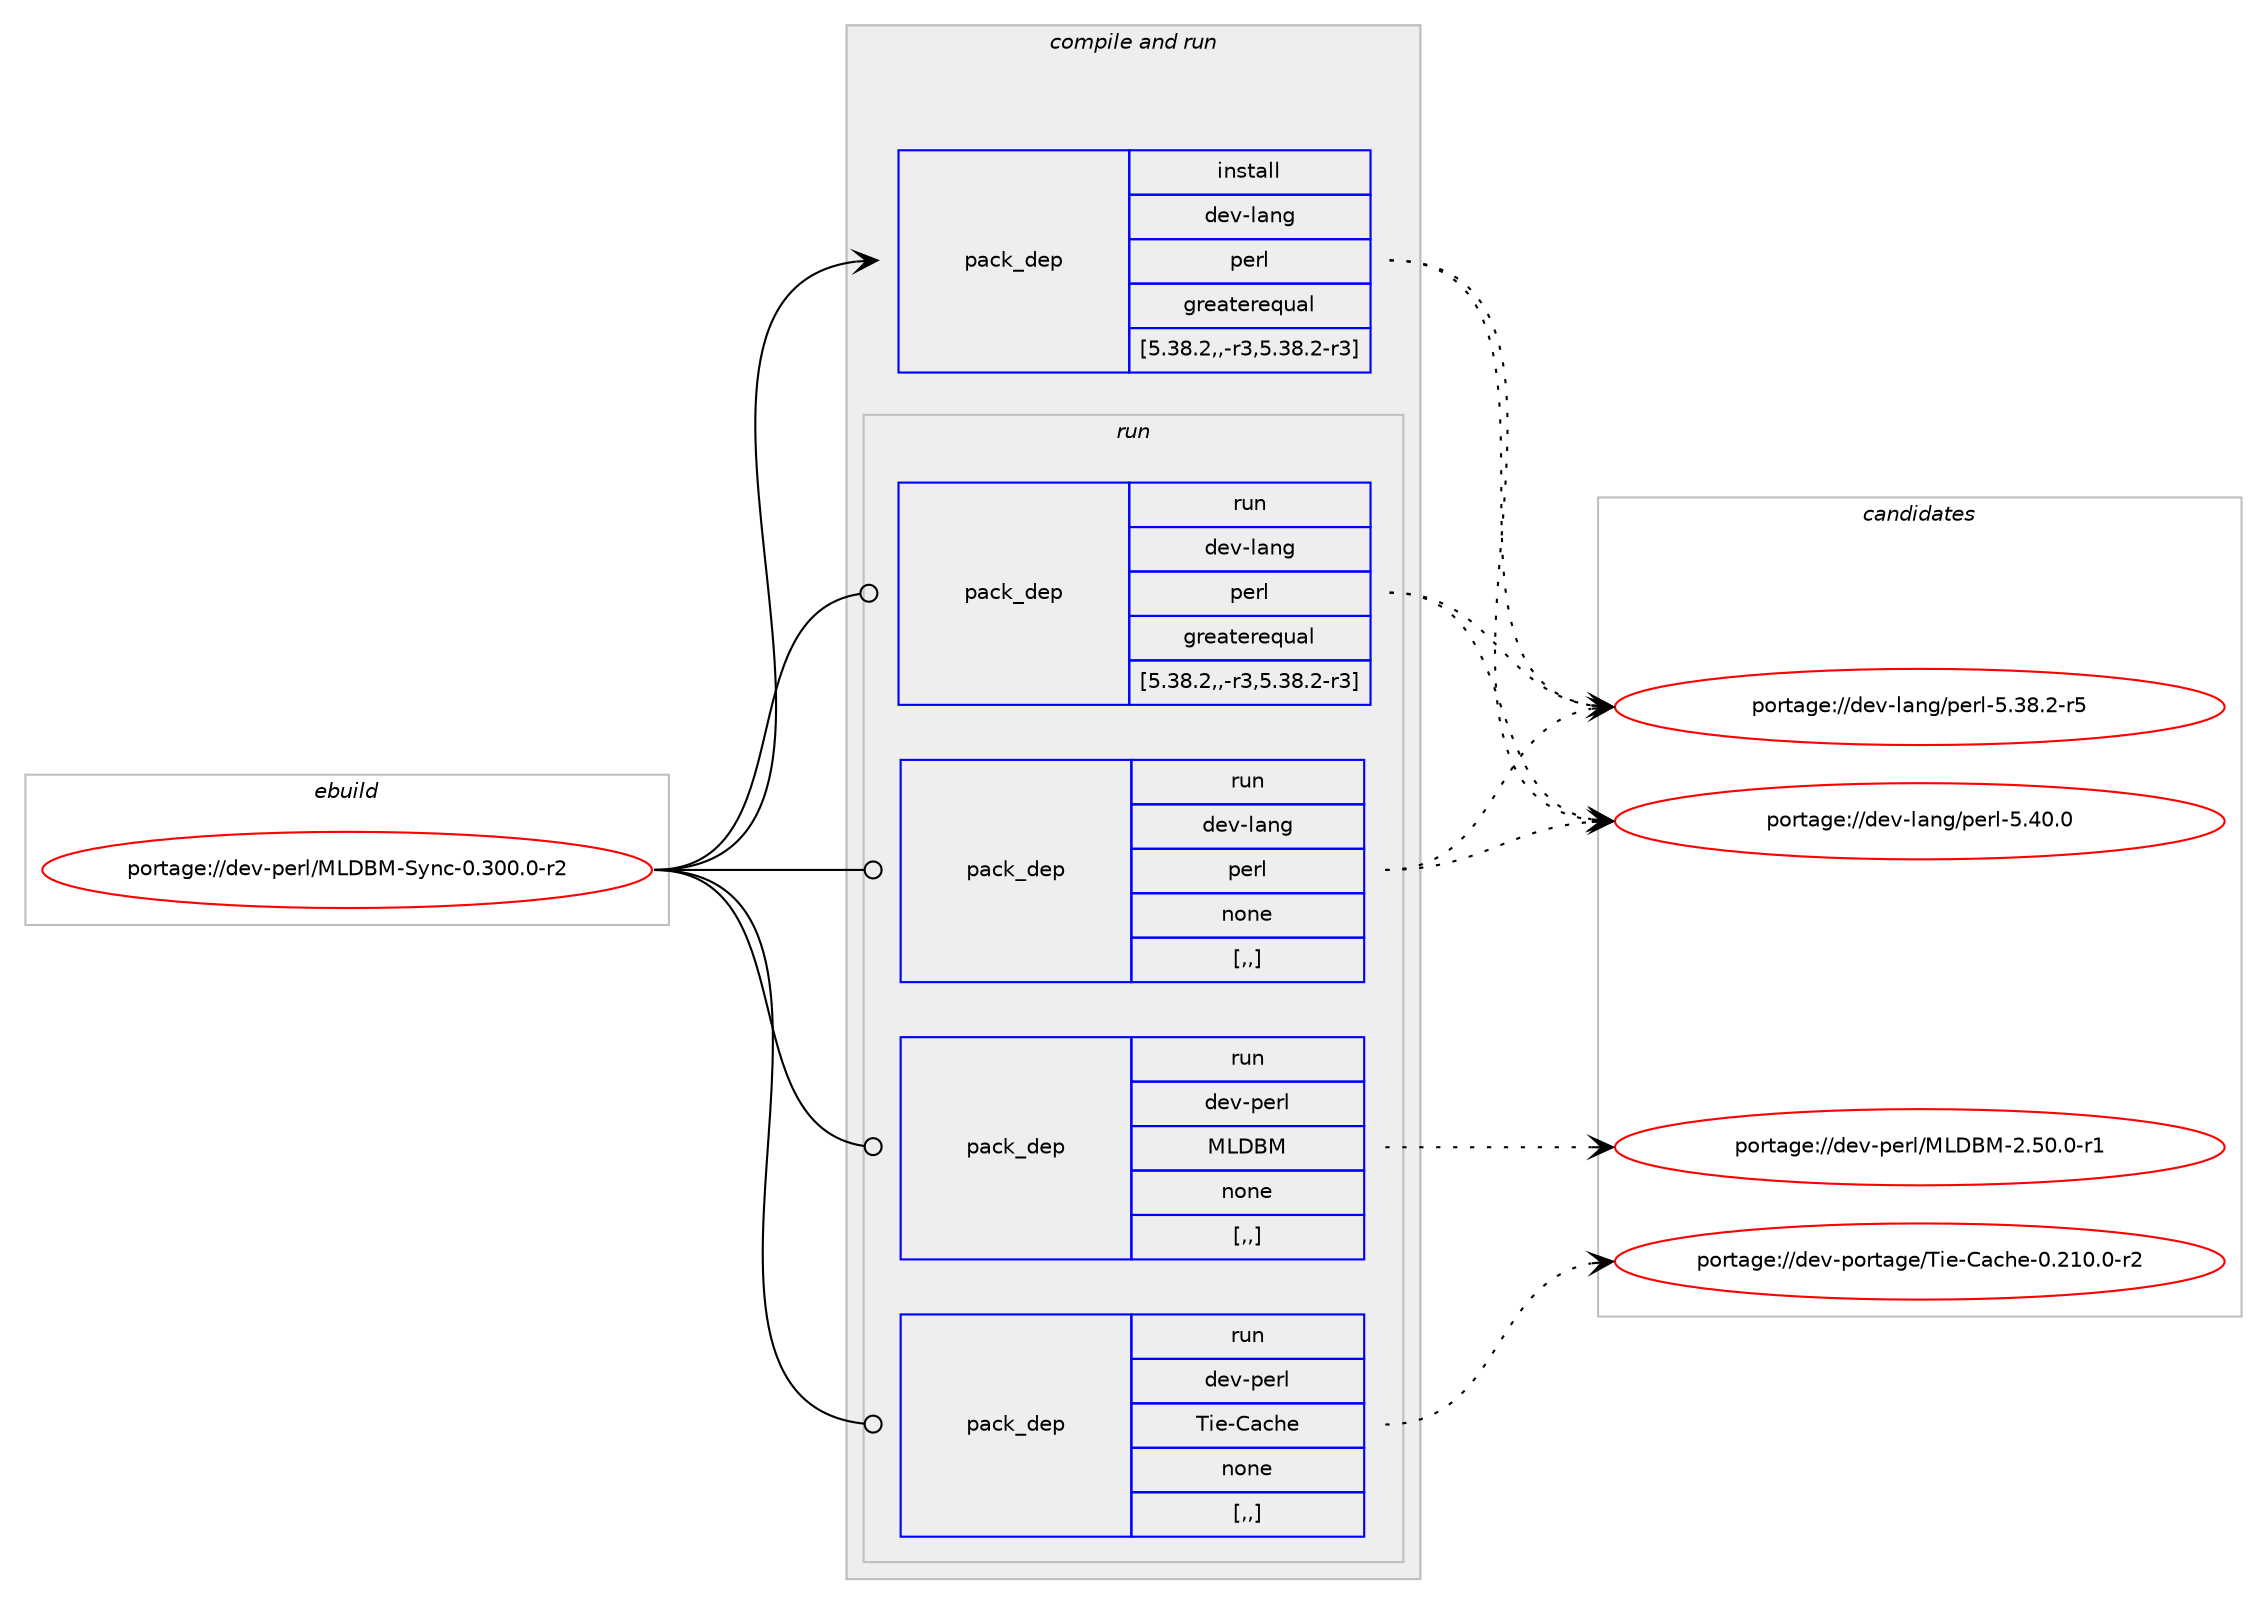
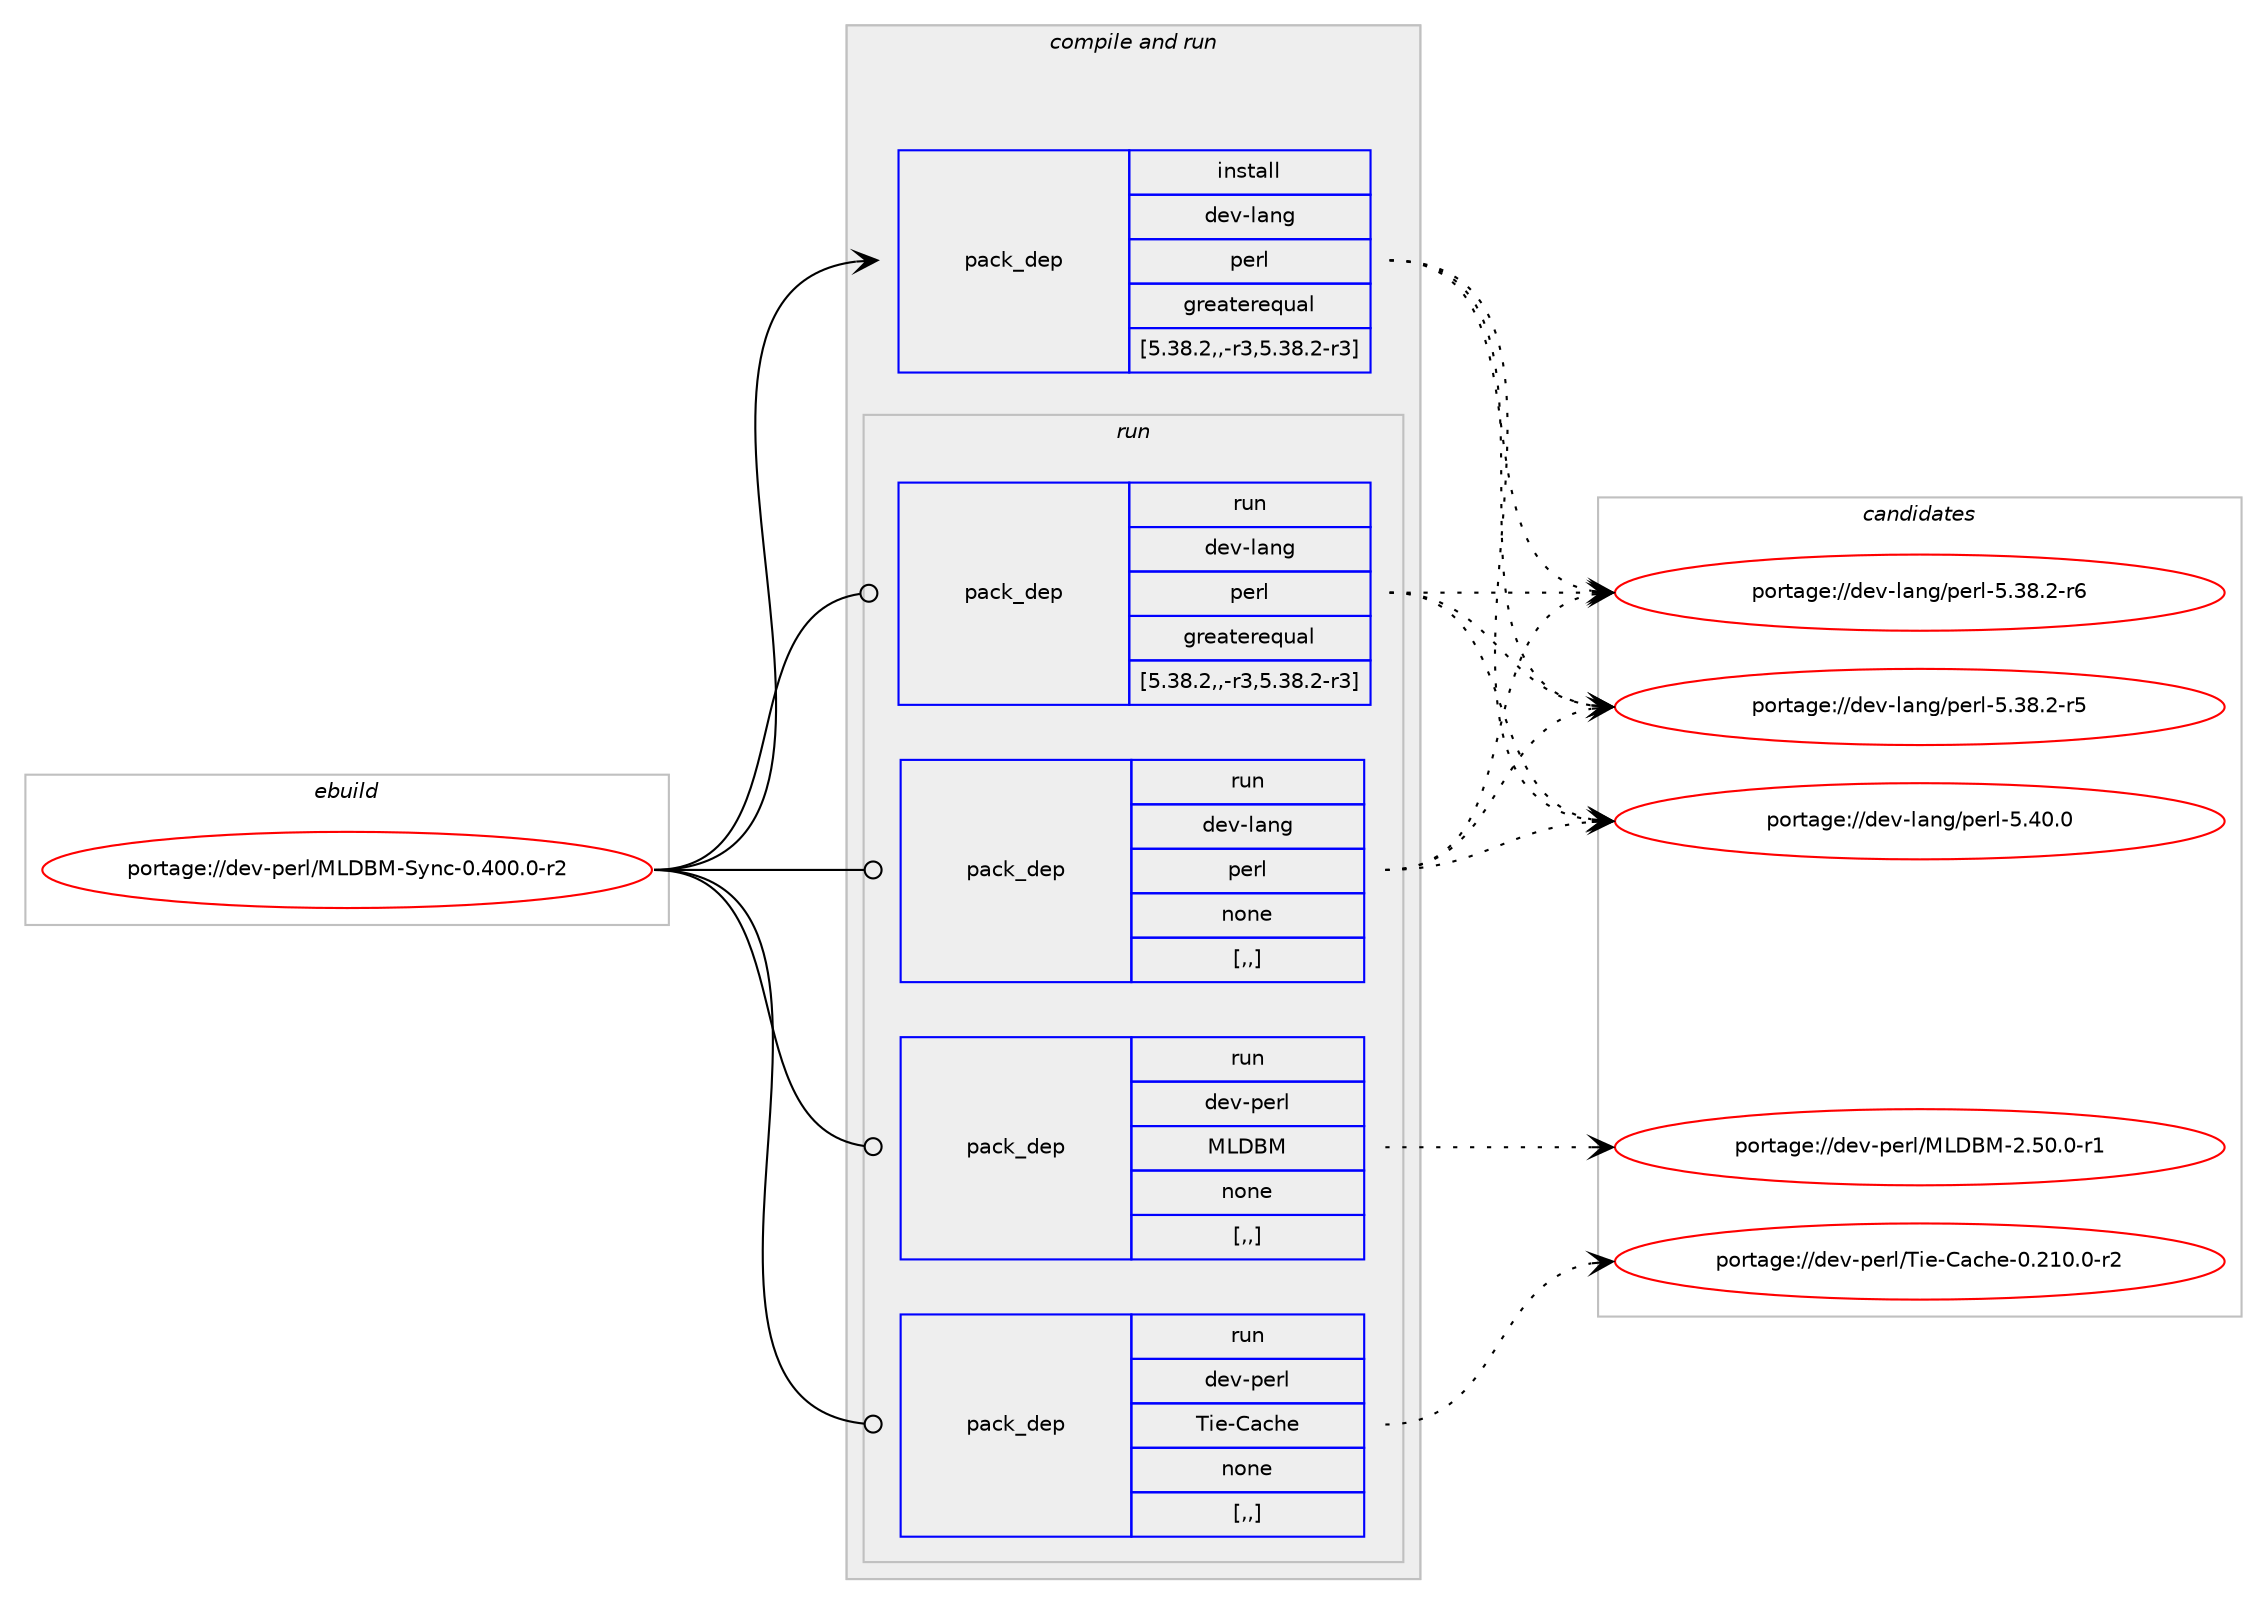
none -> (1920, 593)
(347, 870) -> (347, 870)
(1920, 1262) -> (1920, 1262)
